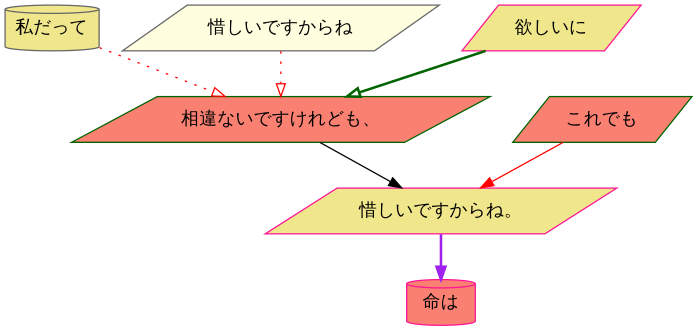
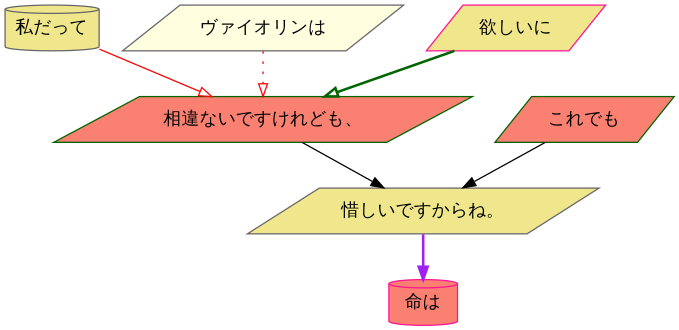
(281, 28) -> (263, 28)
(156, 70) -> (150, 70)
(528, 162) -> (510, 162)
(441, 211) -> (423, 211)
